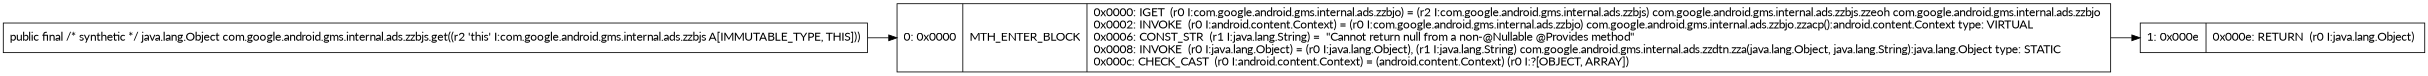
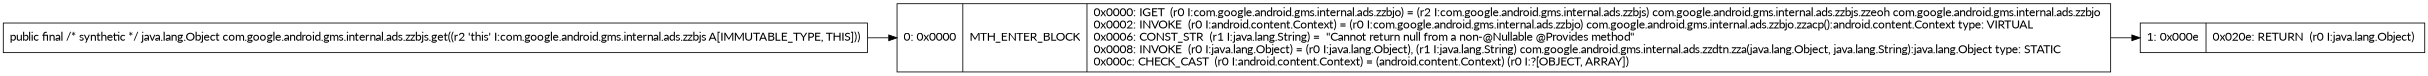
(2315, 37) -> (2315, 37)
